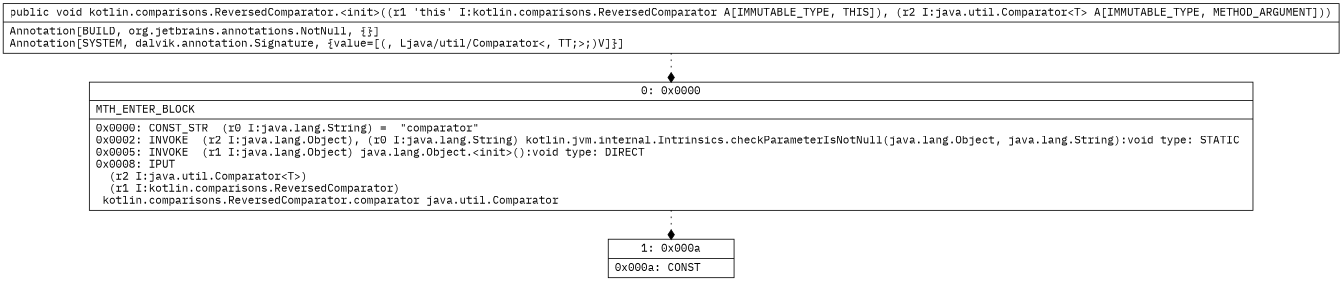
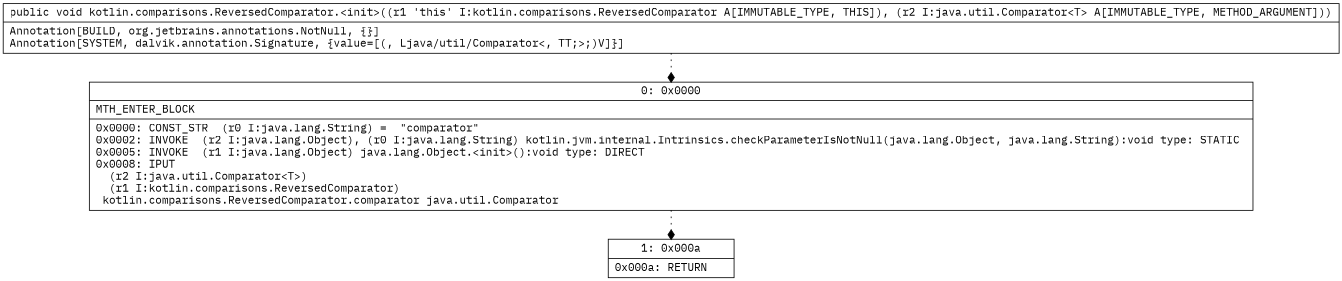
(668, 268) -> (671, 268)
